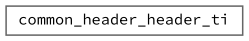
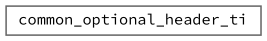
(124, 21) -> (134, 21)
